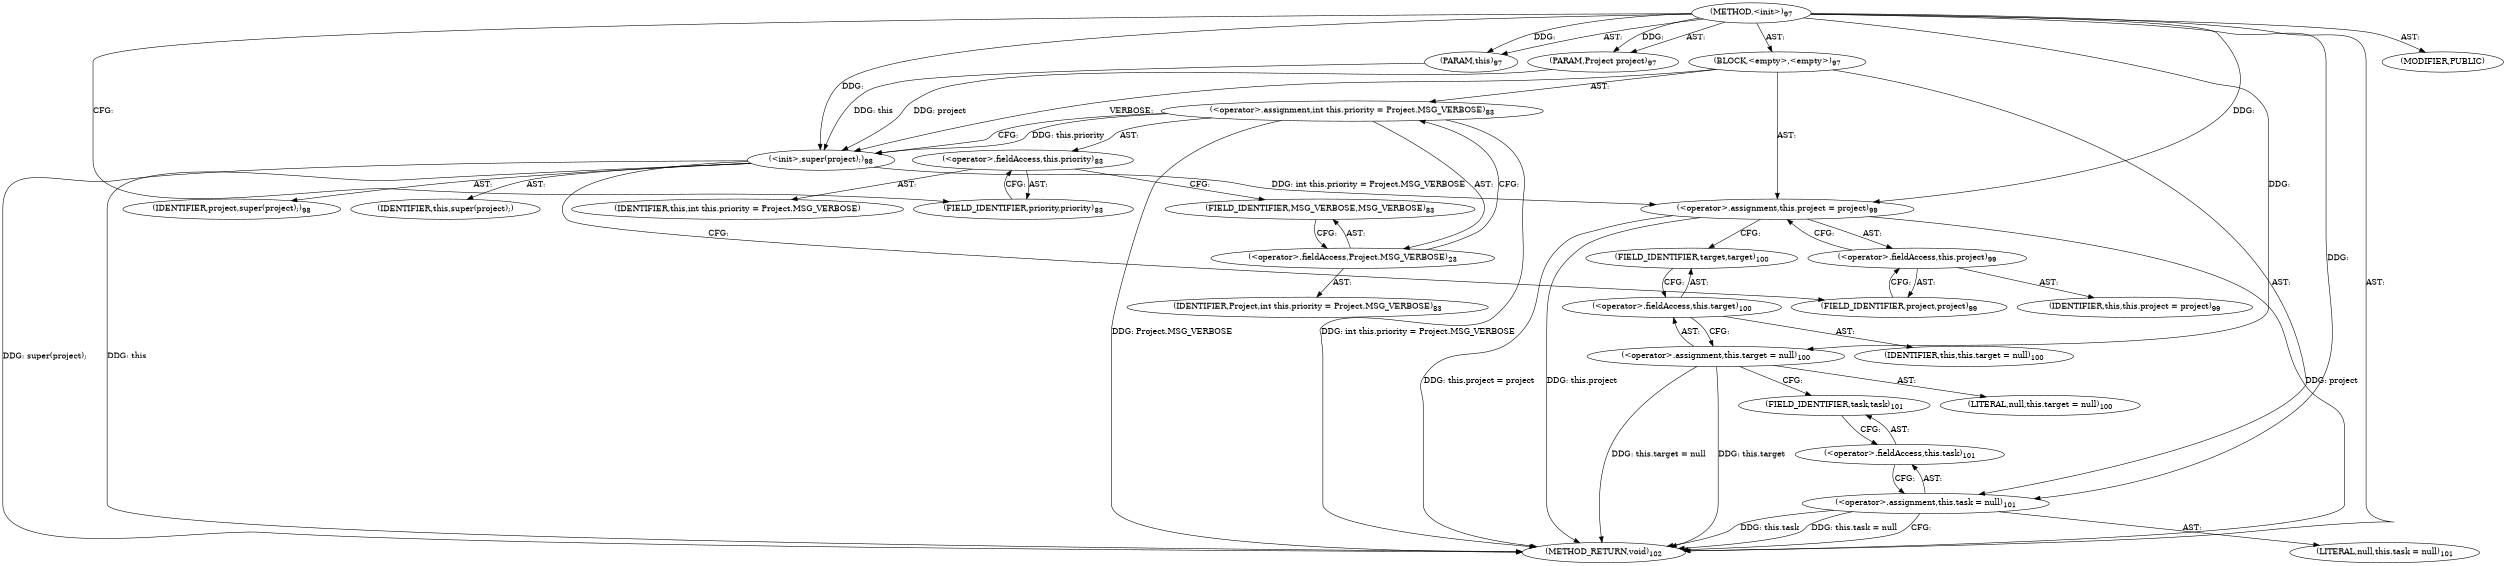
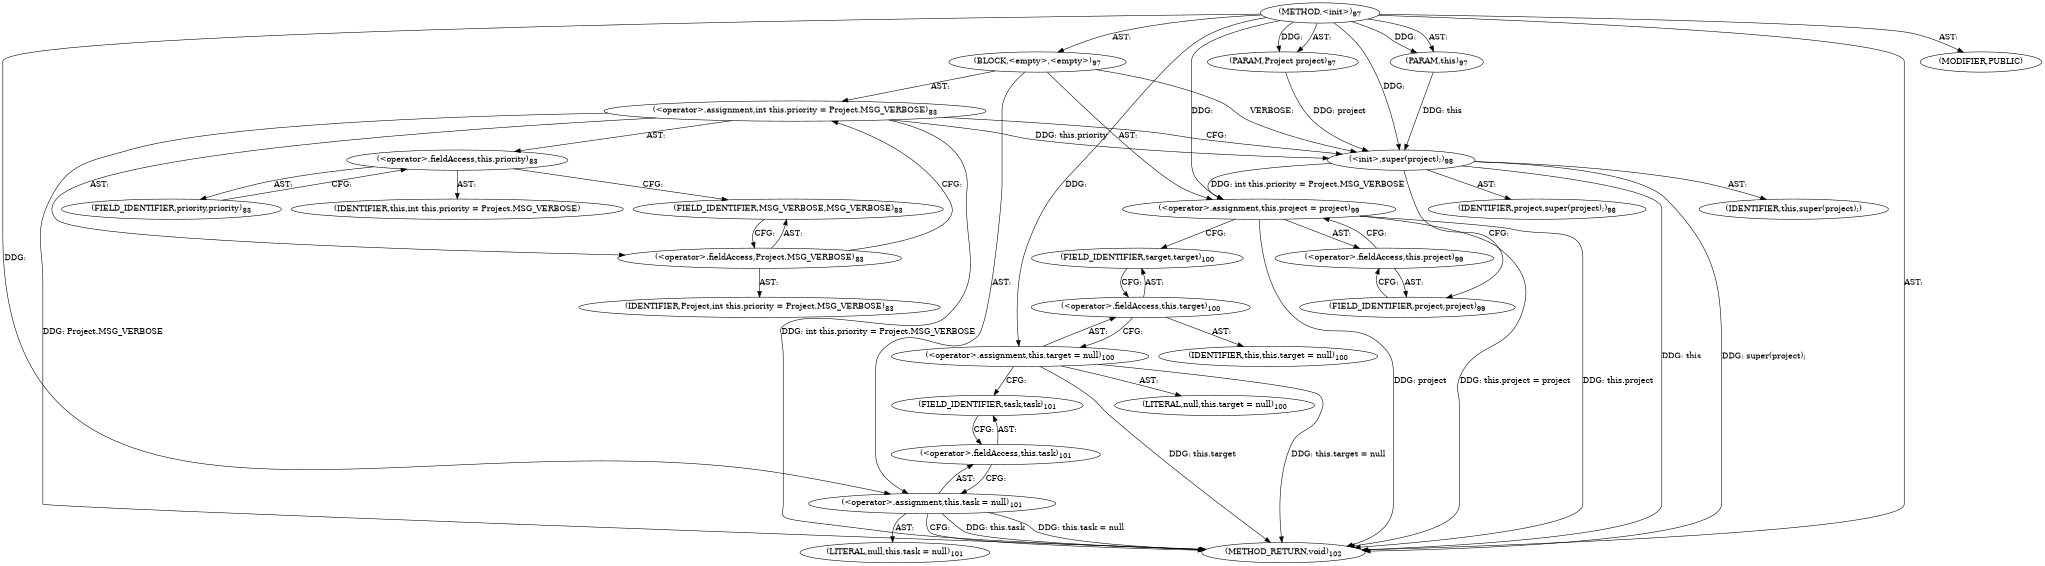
(409, 33) -> none
(1453, 257) -> (860, 257)
(2135, 307) -> none
